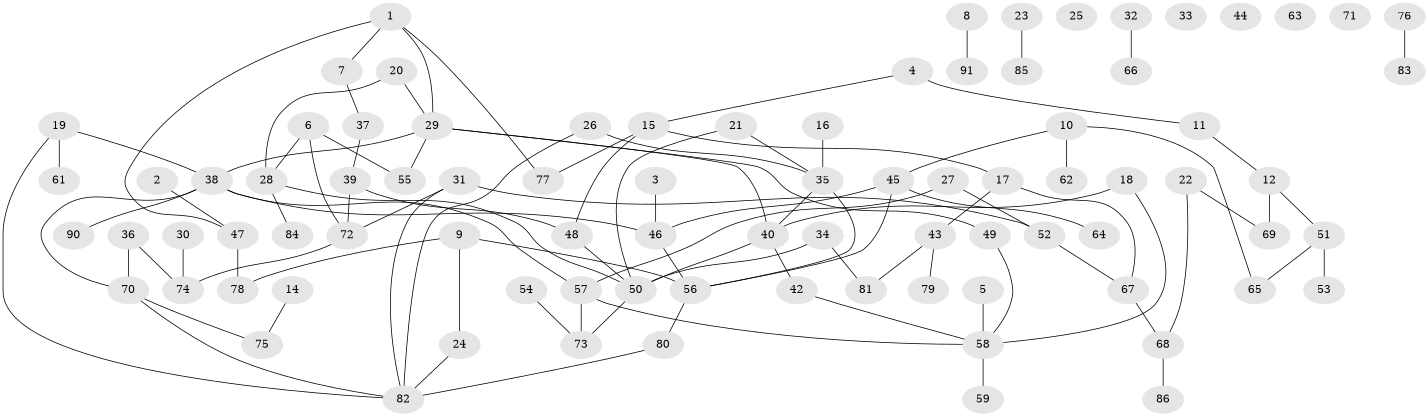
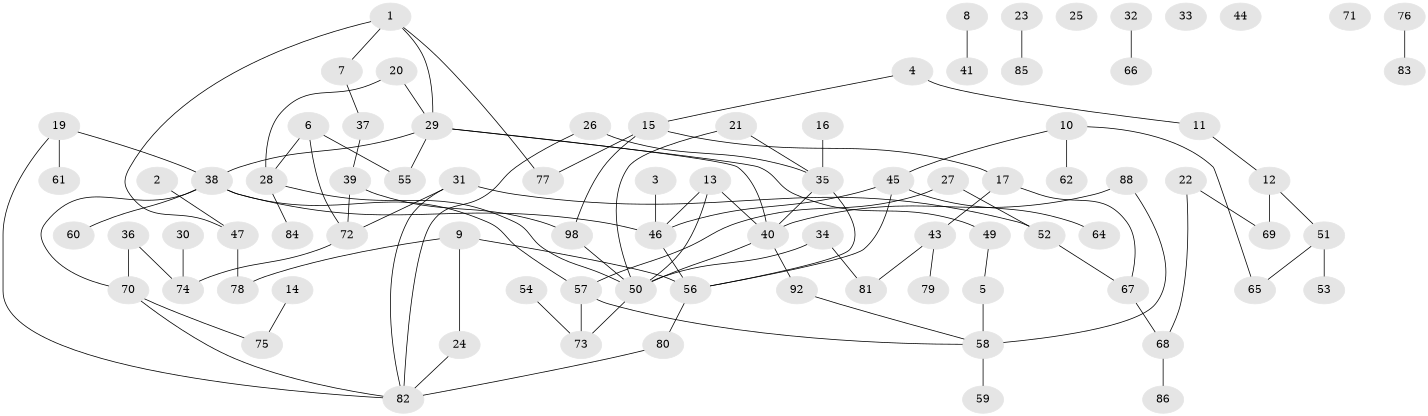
(1295, 17) -> none
(967, 71) -> (967, 71)
none -> (710, 181)
(1127, 181) -> (1127, 181)
(74, 236) -> (74, 236)
(572, 236) -> (572, 236)
(797, 290) -> (797, 290)
(1013, 292) -> (986, 263)
